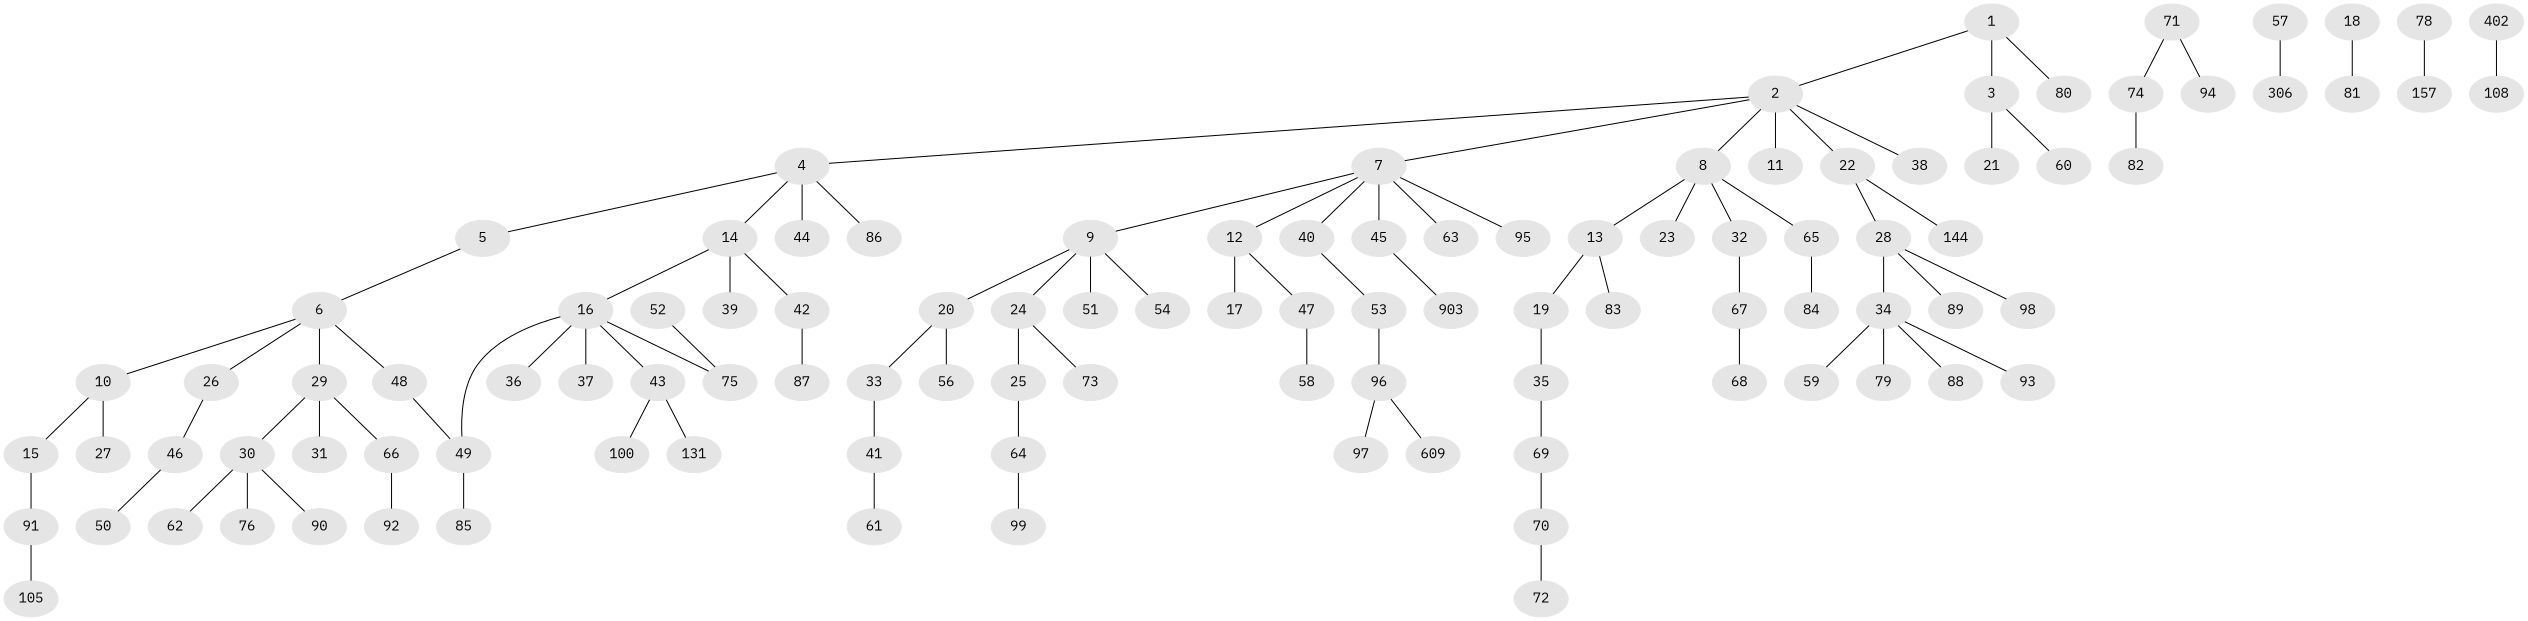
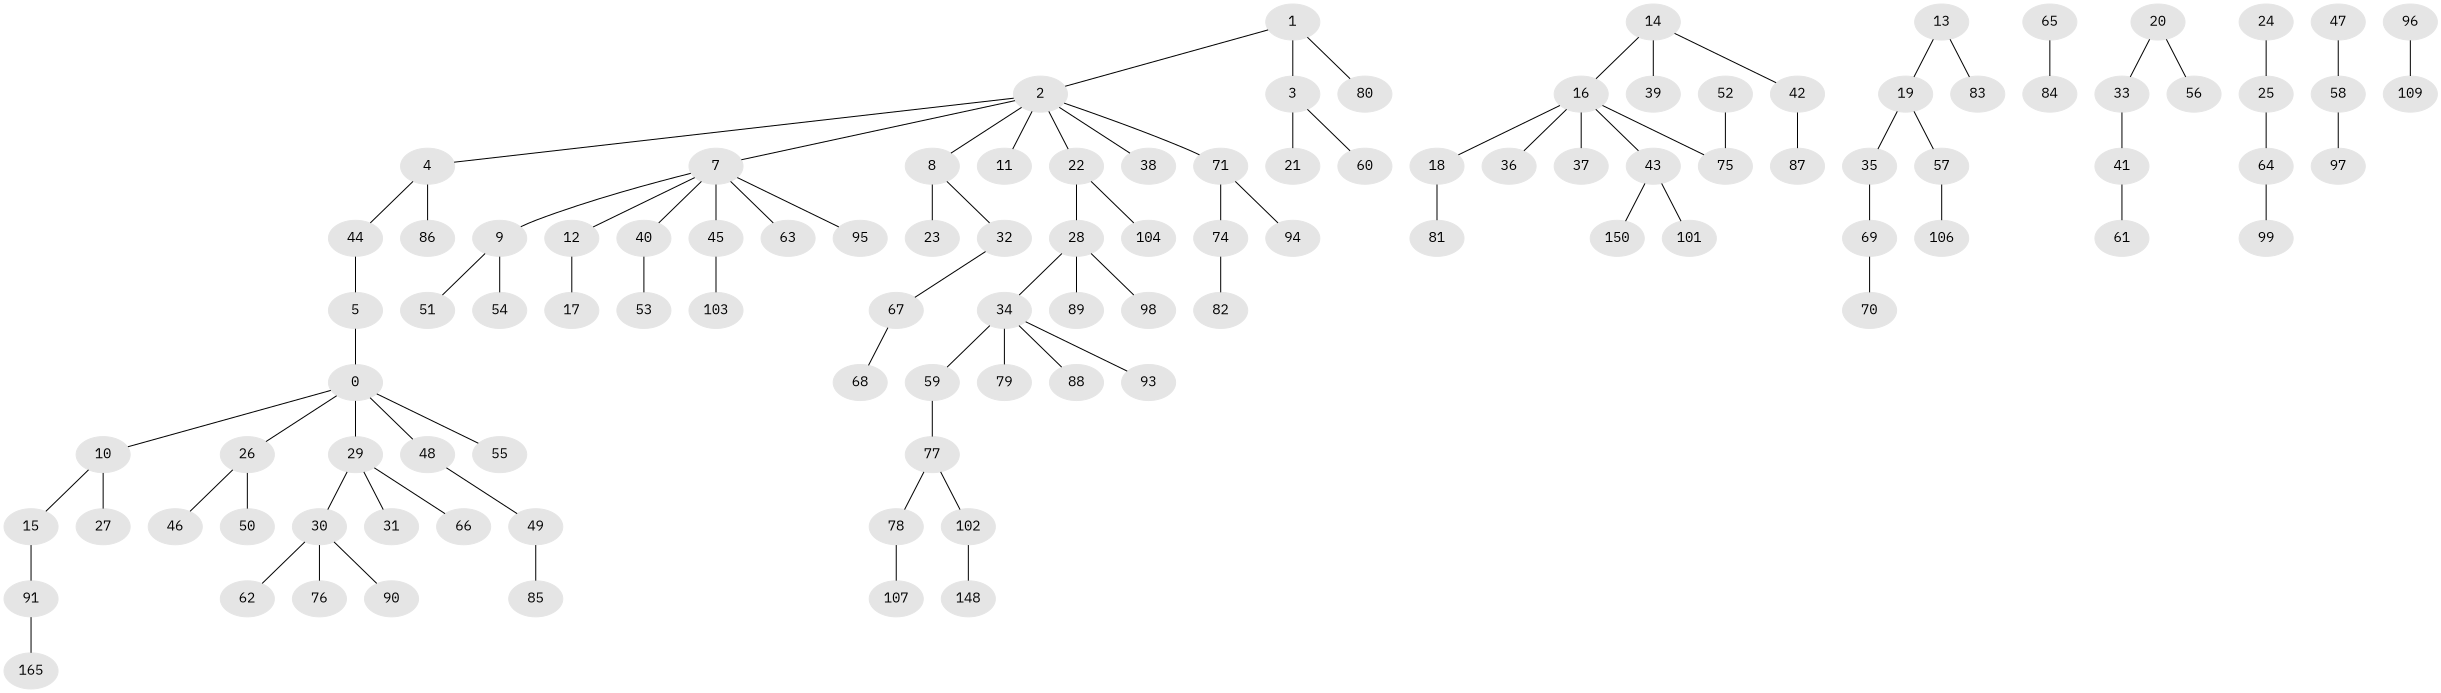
(2496, 22) -> (968, 527)
(2280, 94) -> (1942, 238)
(2424, 94) -> (896, 599)
(2496, 94) -> (968, 599)
none -> (1132, 128)
none -> (1924, 130)
(642, 202) -> (355, 274)
(766, 202) -> none
(1649, 202) -> none
(1758, 202) -> none
(1956, 238) -> (1149, 238)
(1018, 274) -> none
(1055, 274) -> none
(1271, 274) -> none
(319, 310) -> (355, 383)
(1451, 310) -> (716, 310)
(1379, 347) -> none
(485, 356) -> (1509, 130)
(1091, 383) -> none
(1370, 419) -> (2338, 130)
none -> (500, 455)
(622, 455) -> (1617, 238)
(694, 455) -> (1689, 238)
none -> (932, 455)
(1433, 455) -> (2410, 94)
(139, 491) -> (247, 491)
(392, 527) -> none
(31, 599) -> (31, 671)
(1541, 599) -> none
